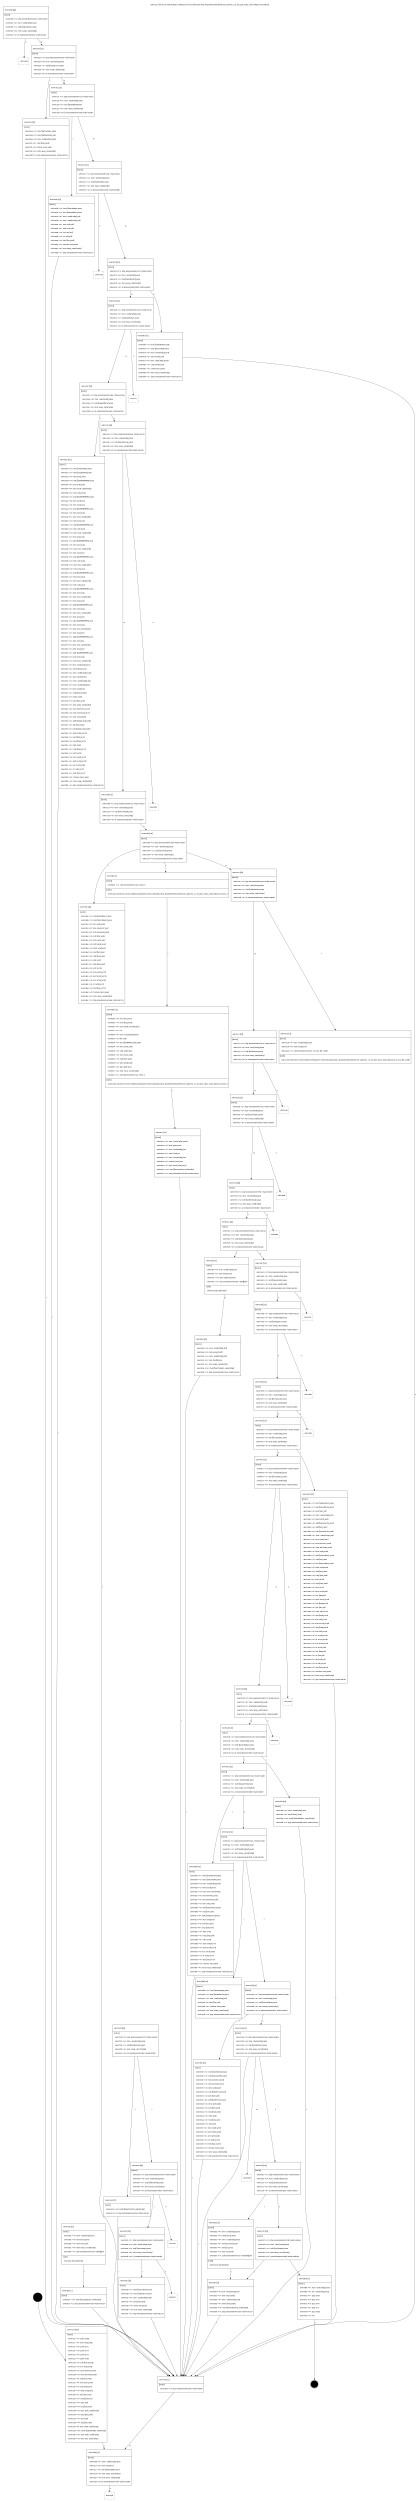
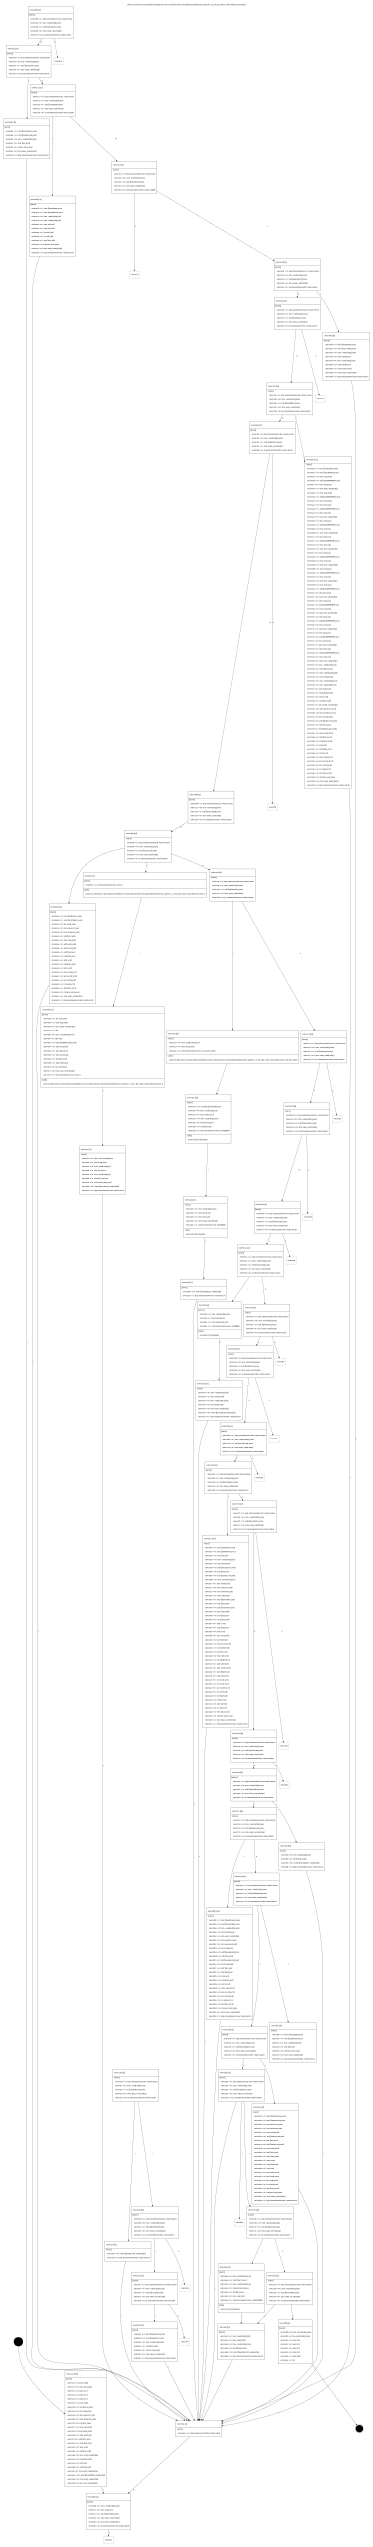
none -> (208, 1119)
